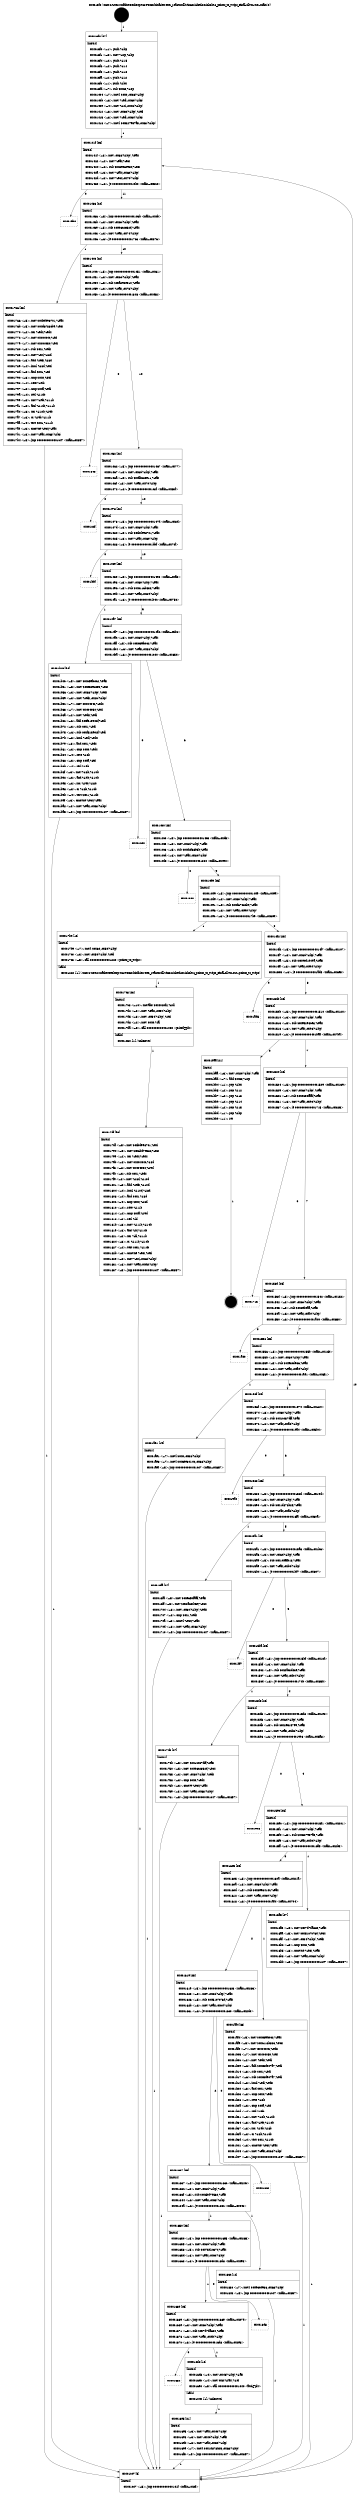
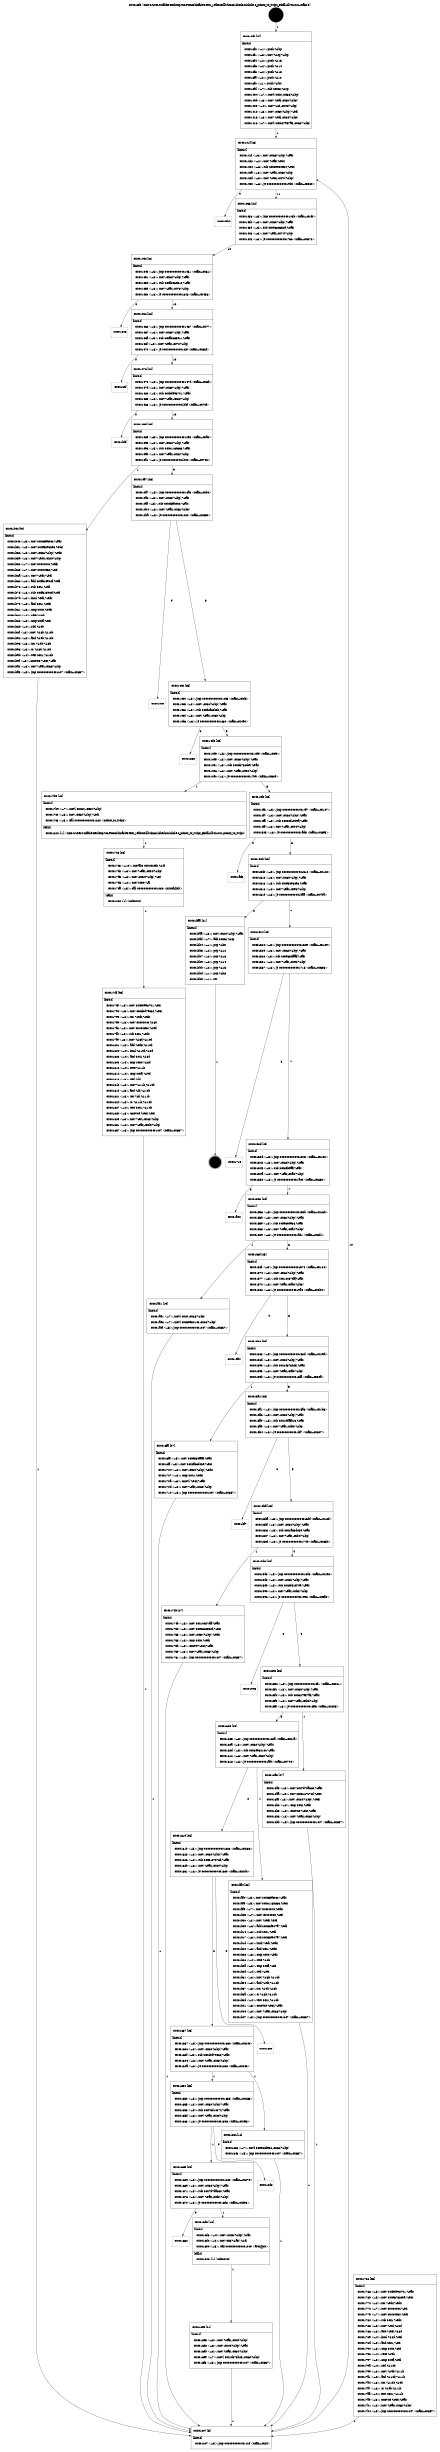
(69, 271) -> none
